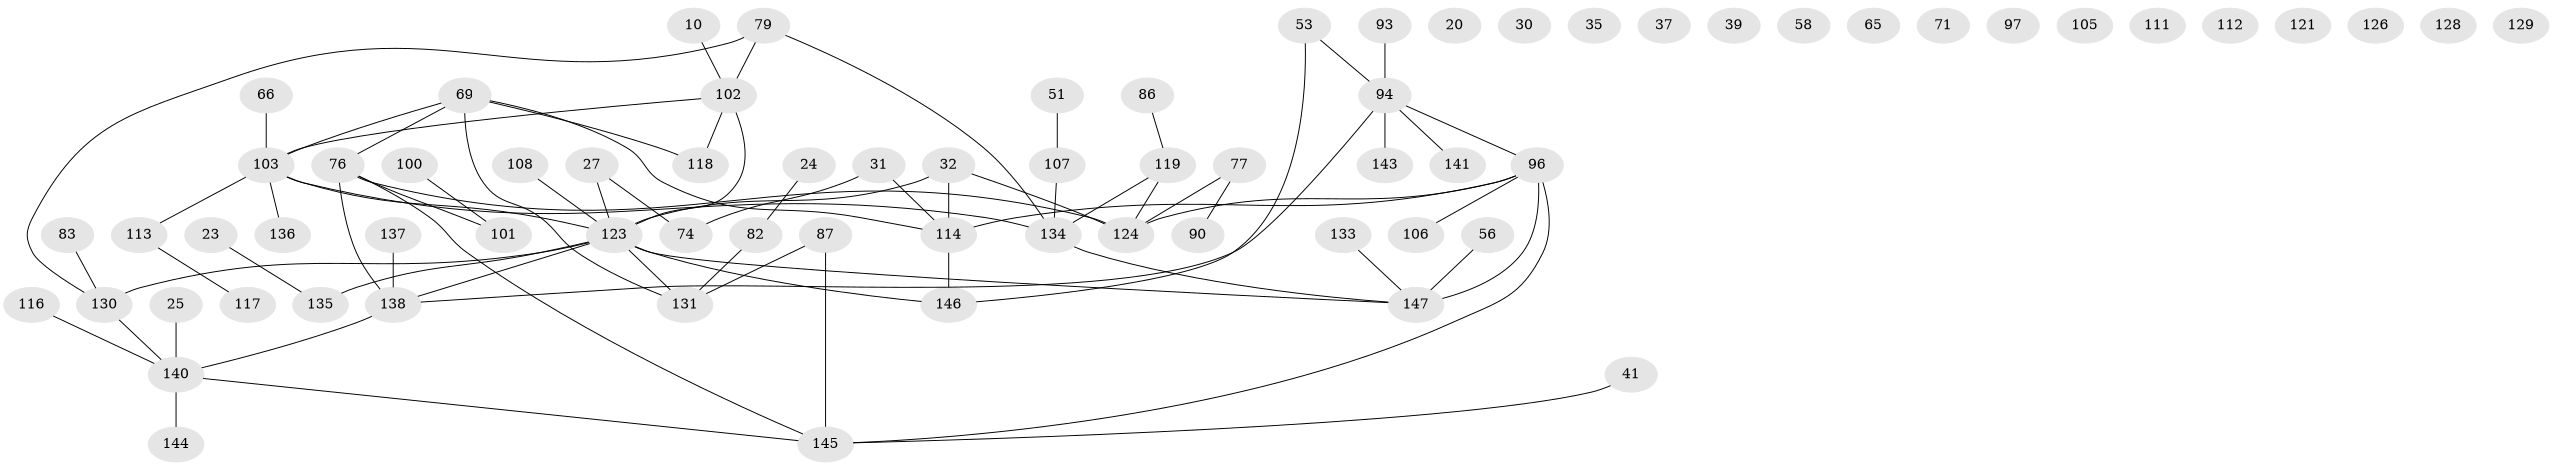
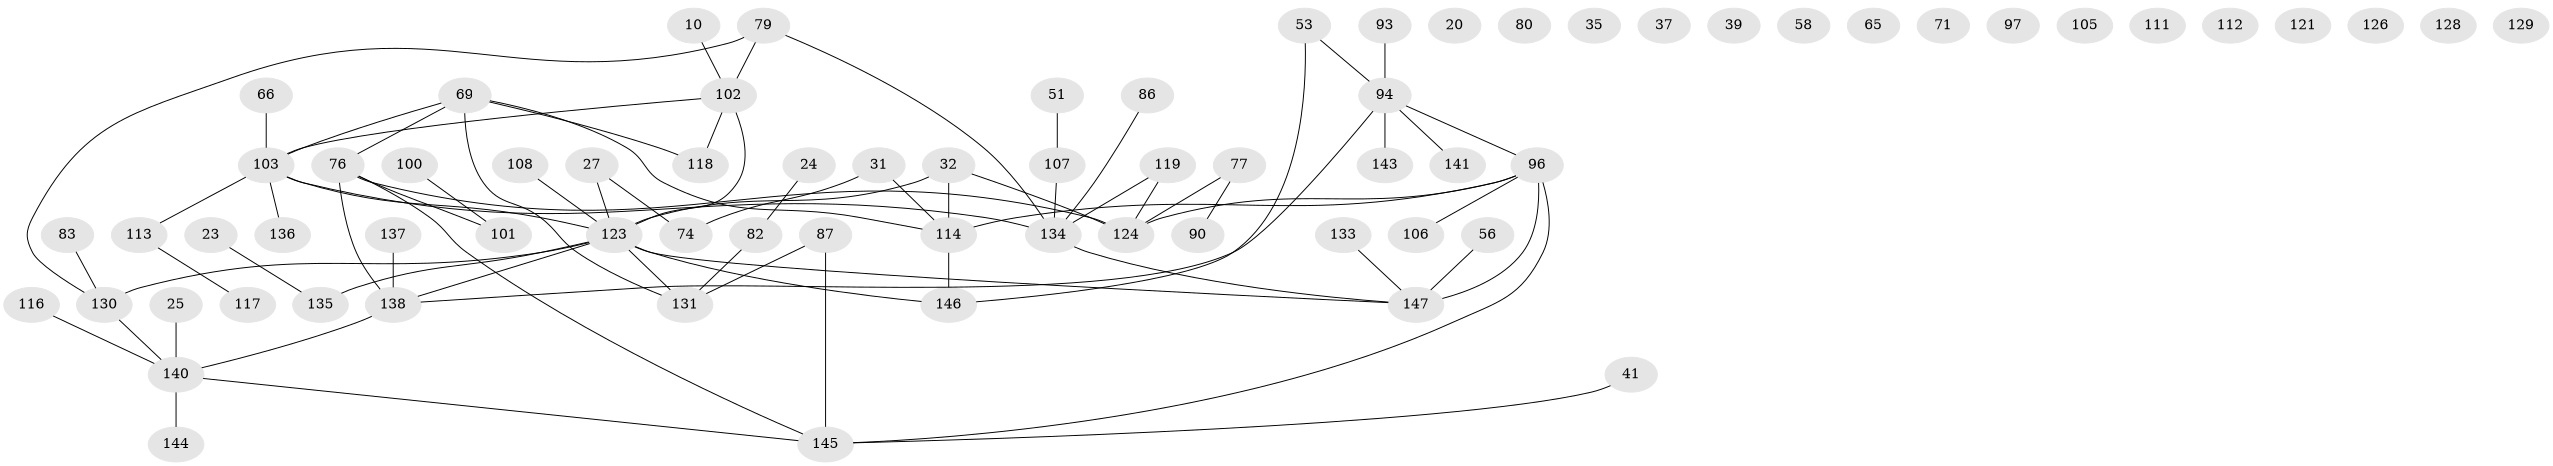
(1525, 26) -> (1525, 26)
(1158, 130) -> (1105, 167)
